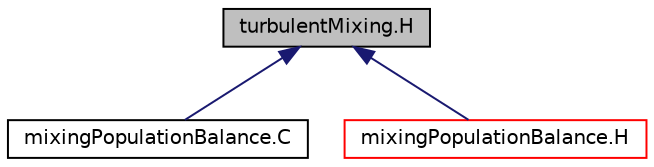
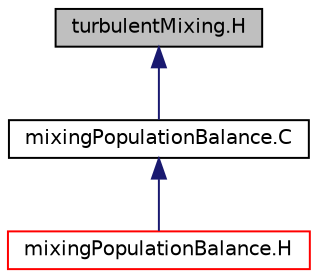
(420, 89) -> (159, 205)
